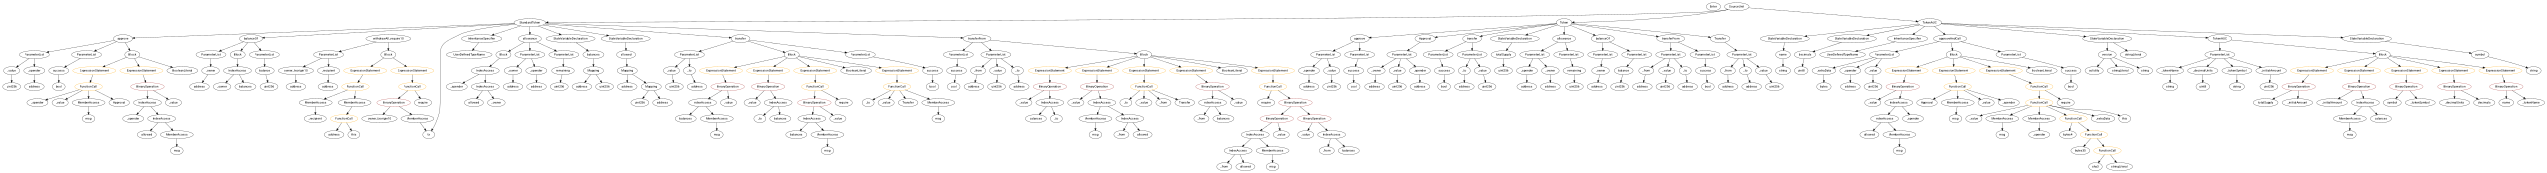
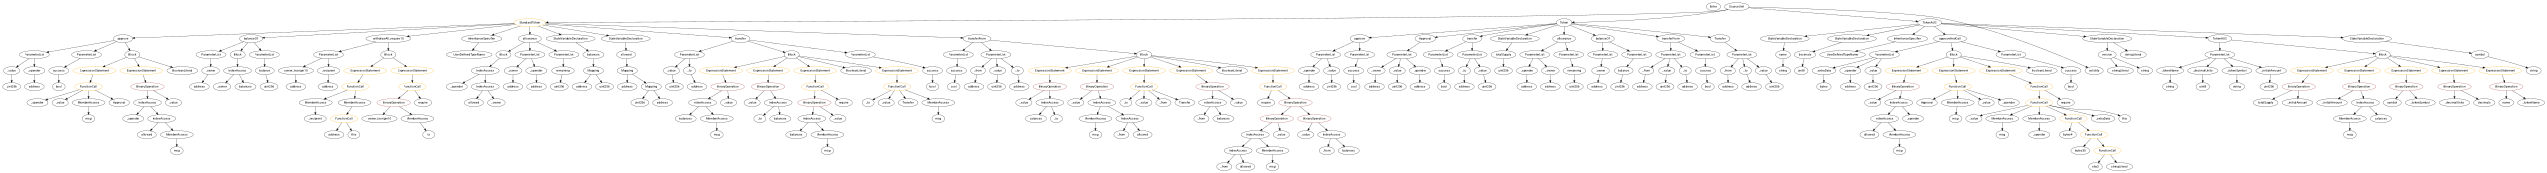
(530, 23) -> (530, 23)
(441, 49) -> (462, 30)
(2101, 62) -> (1922, 16)
